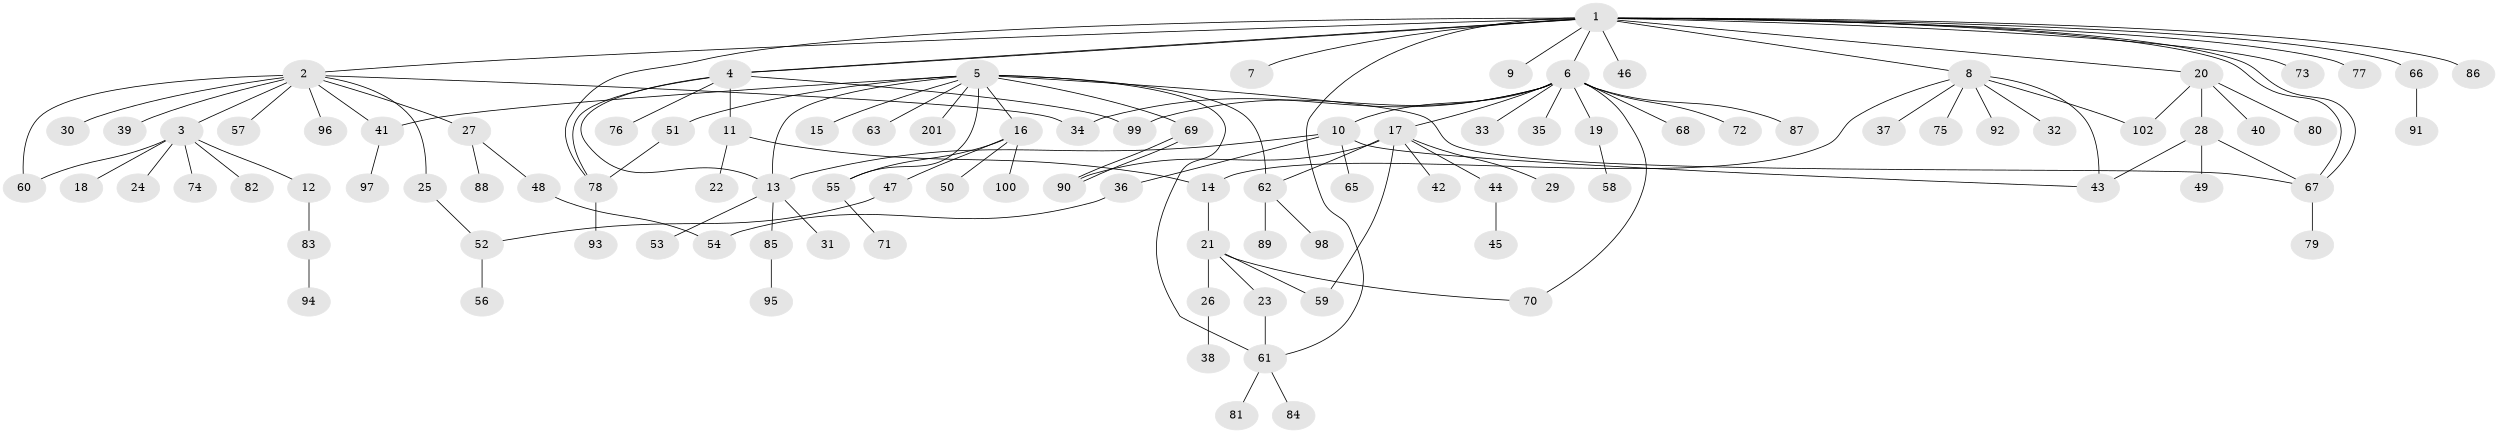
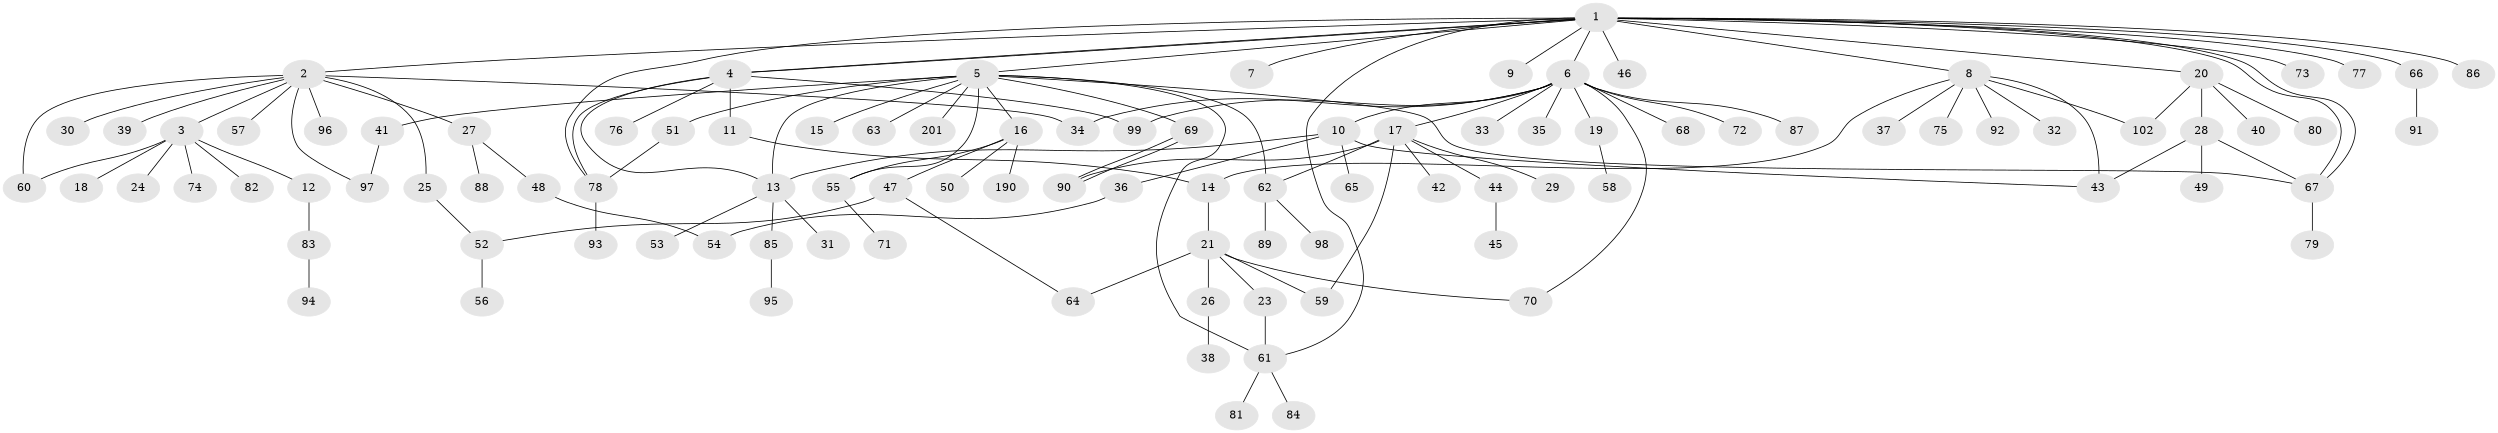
none -> (1287, 46)
(343, 103) -> (299, 147)
(717, 188) -> none
(1006, 188) -> (1006, 188)
none -> (1073, 302)
